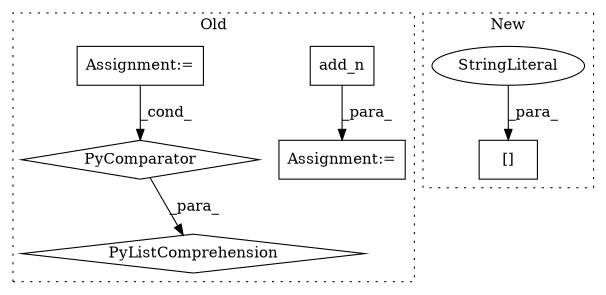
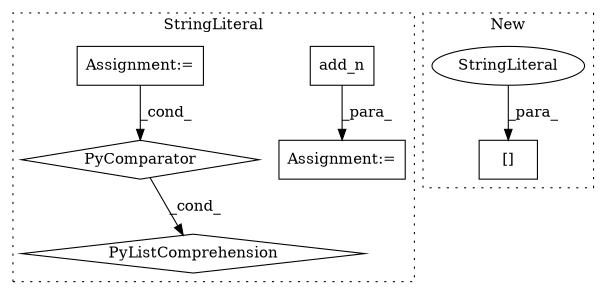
(214, 25) -> (214, 25)
(194, 207) -> (195, 207)
